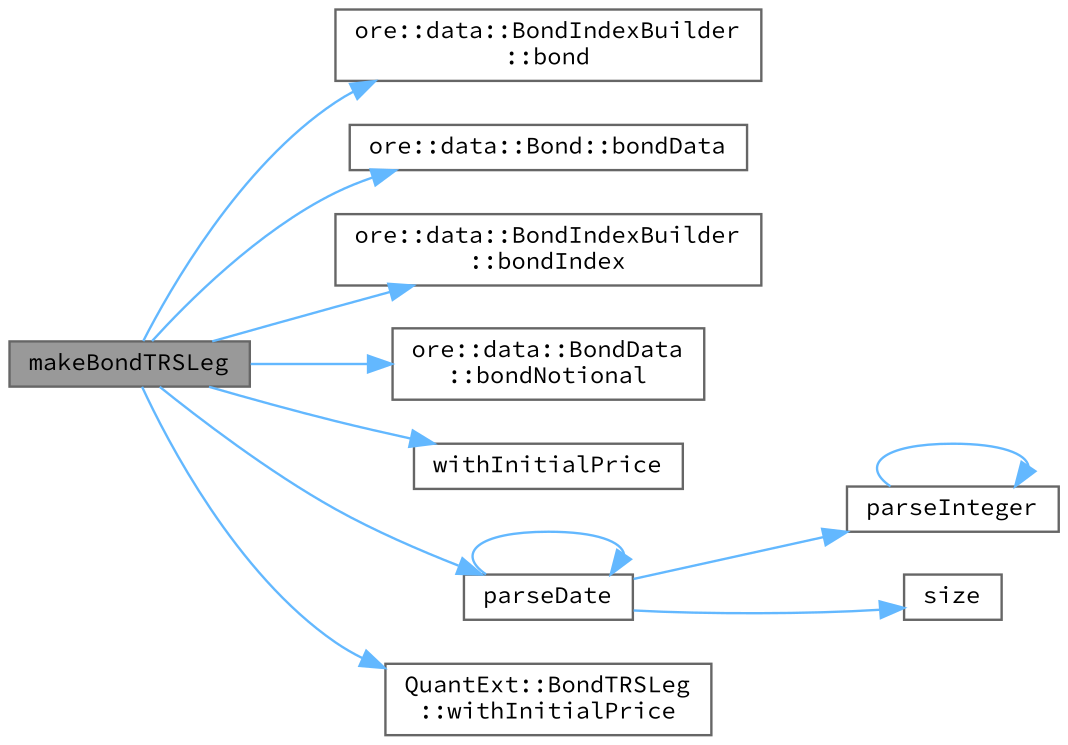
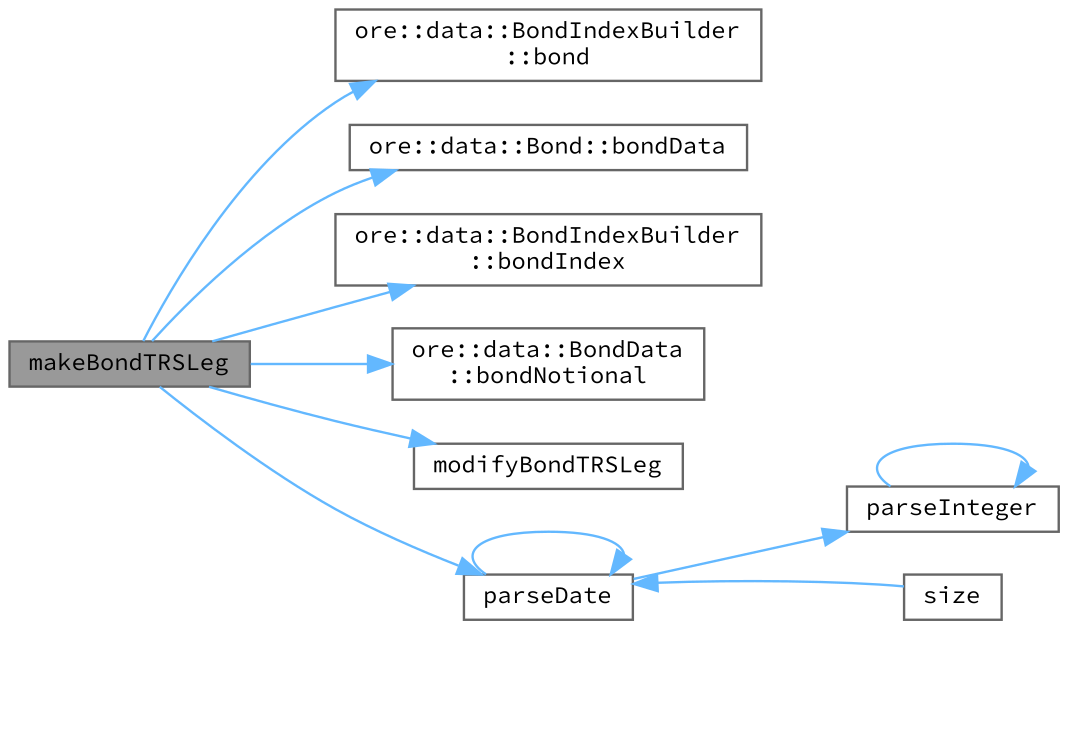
(548, 466) -> (548, 466)
(757, 613) -> (781, 581)
(548, 699) -> none
